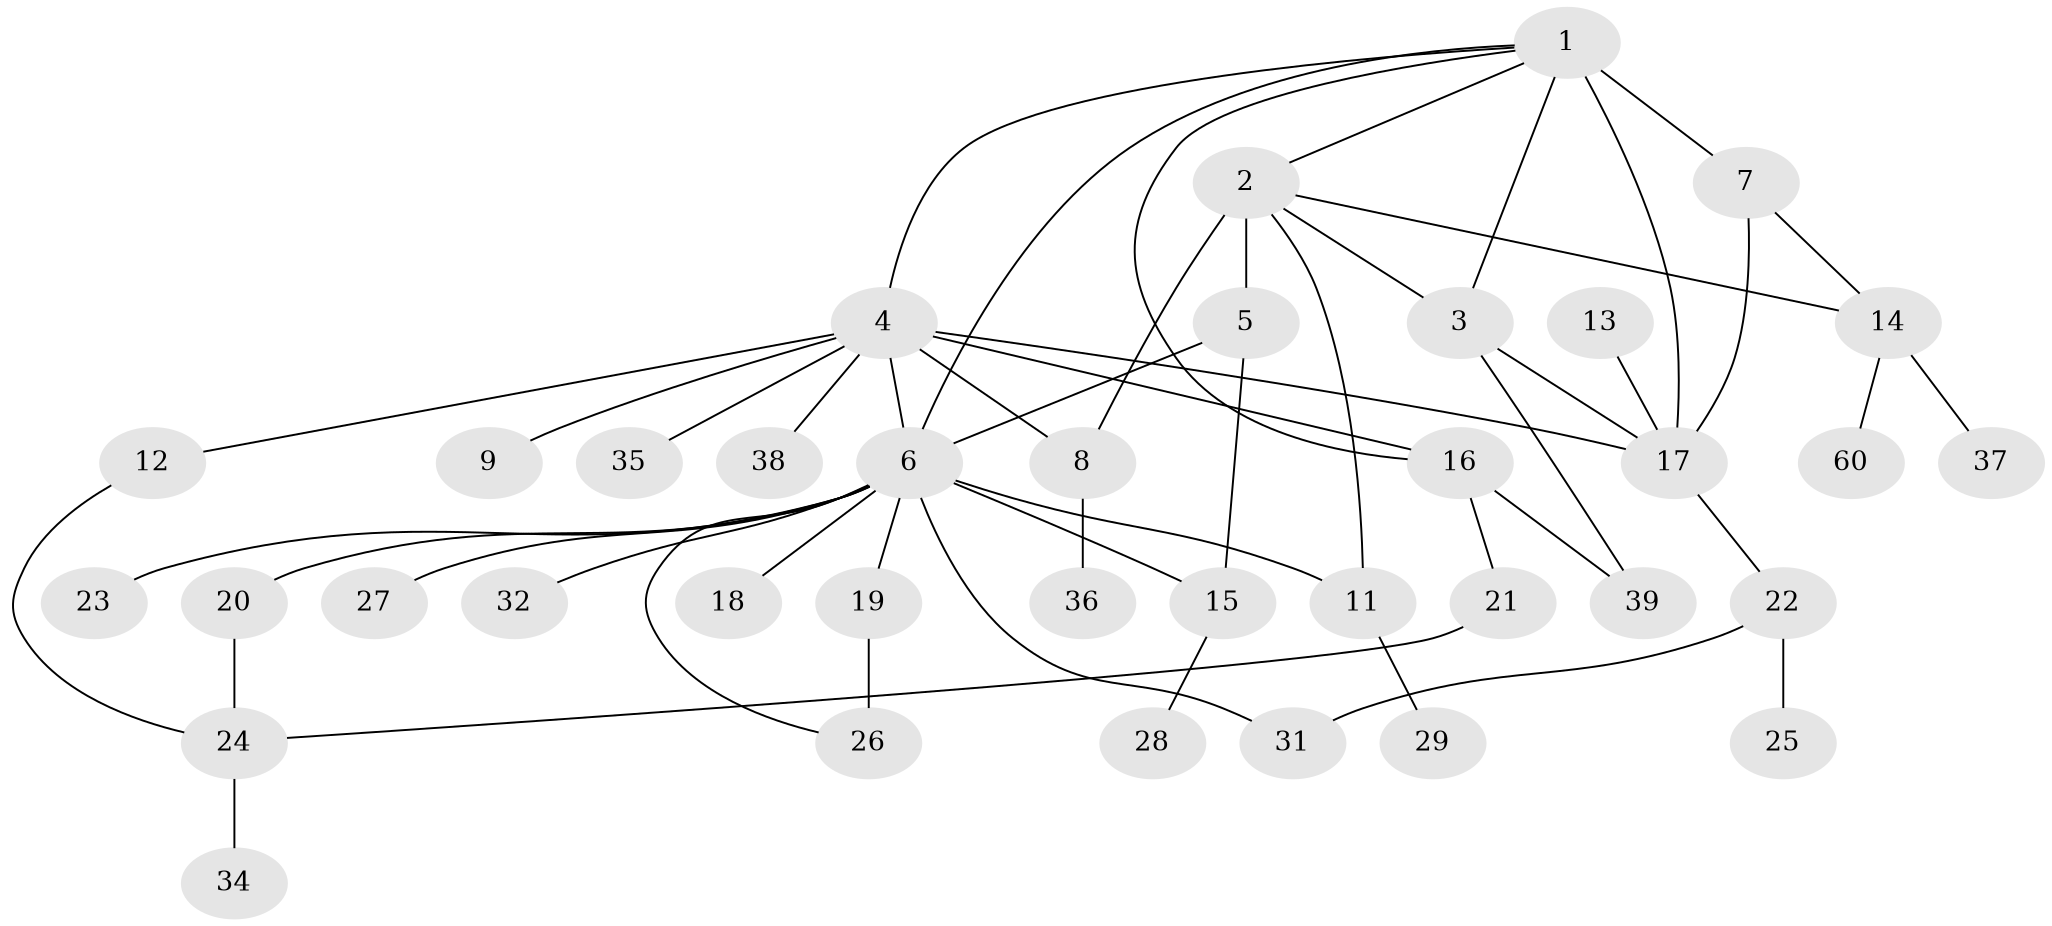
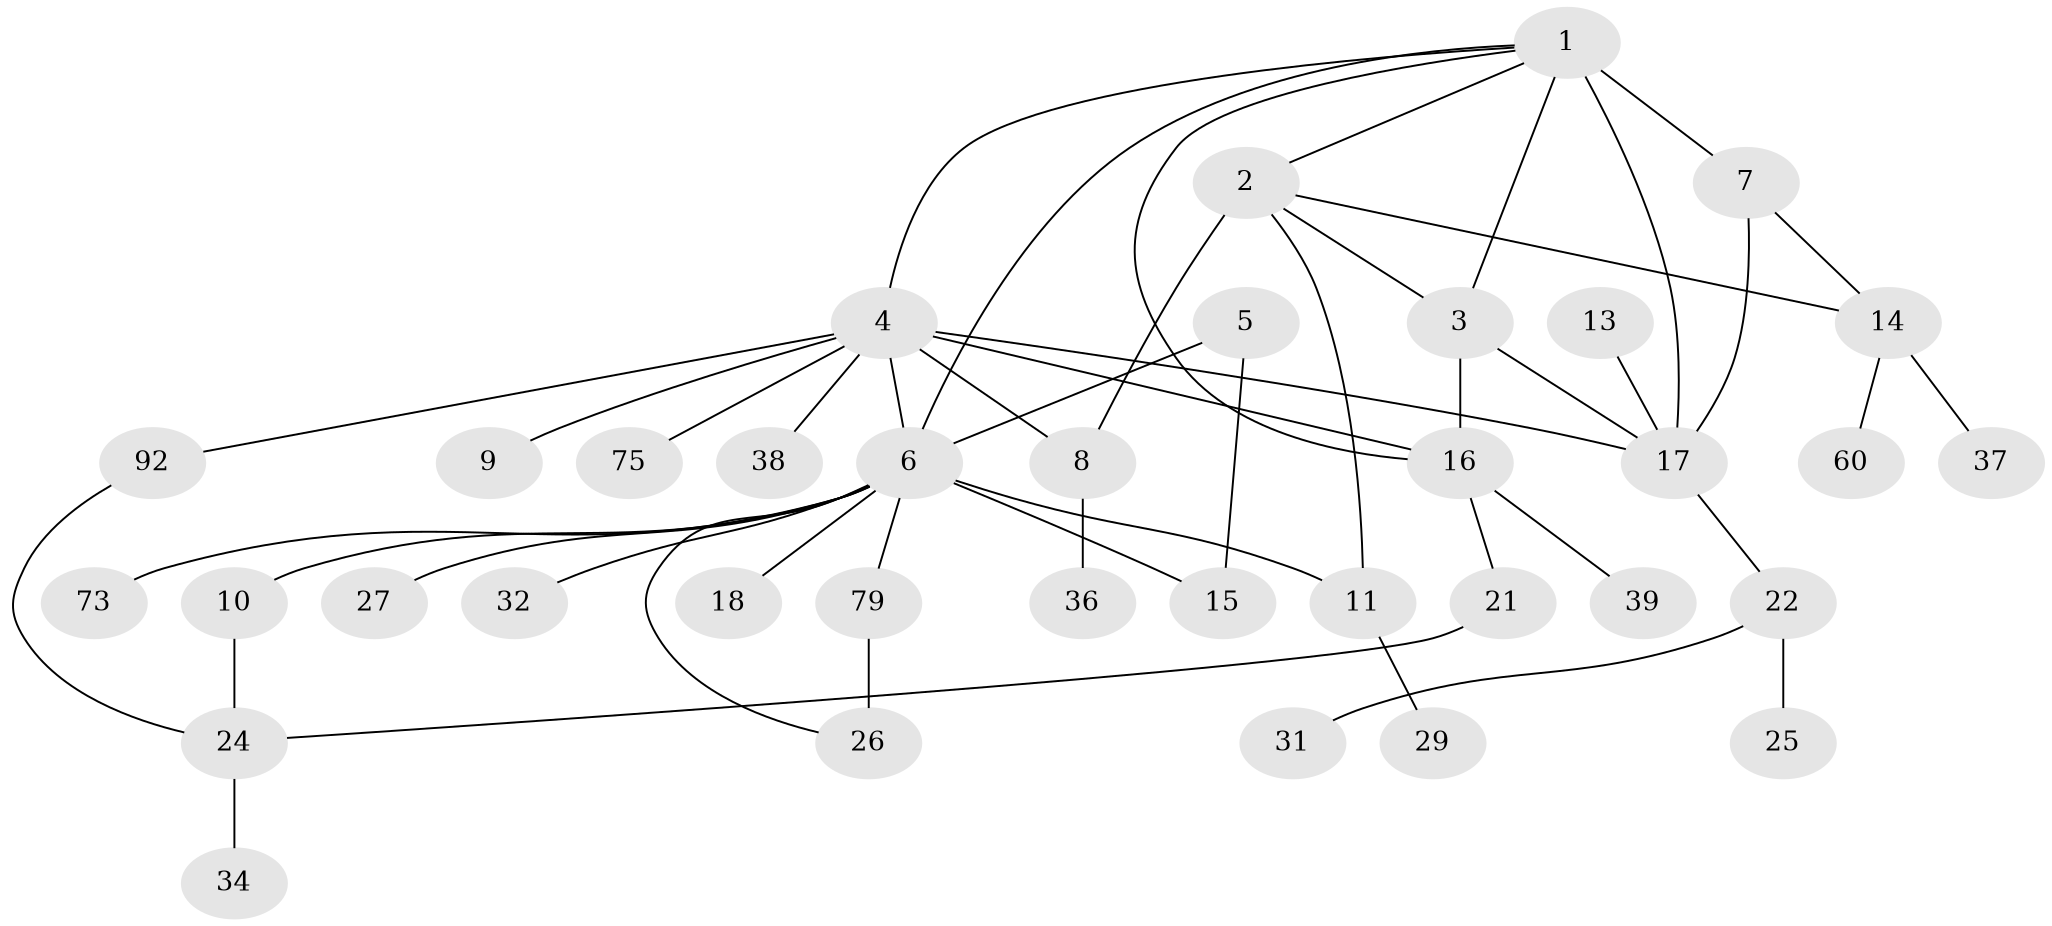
(1246, 253) -> none
(153, 463) -> (153, 463)
(629, 463) -> (629, 463)
(1553, 463) -> (1460, 393)
(94, 603) -> (94, 603)
(234, 603) -> (234, 603)
(869, 603) -> (869, 603)
(1049, 662) -> none
(1153, 743) -> none
